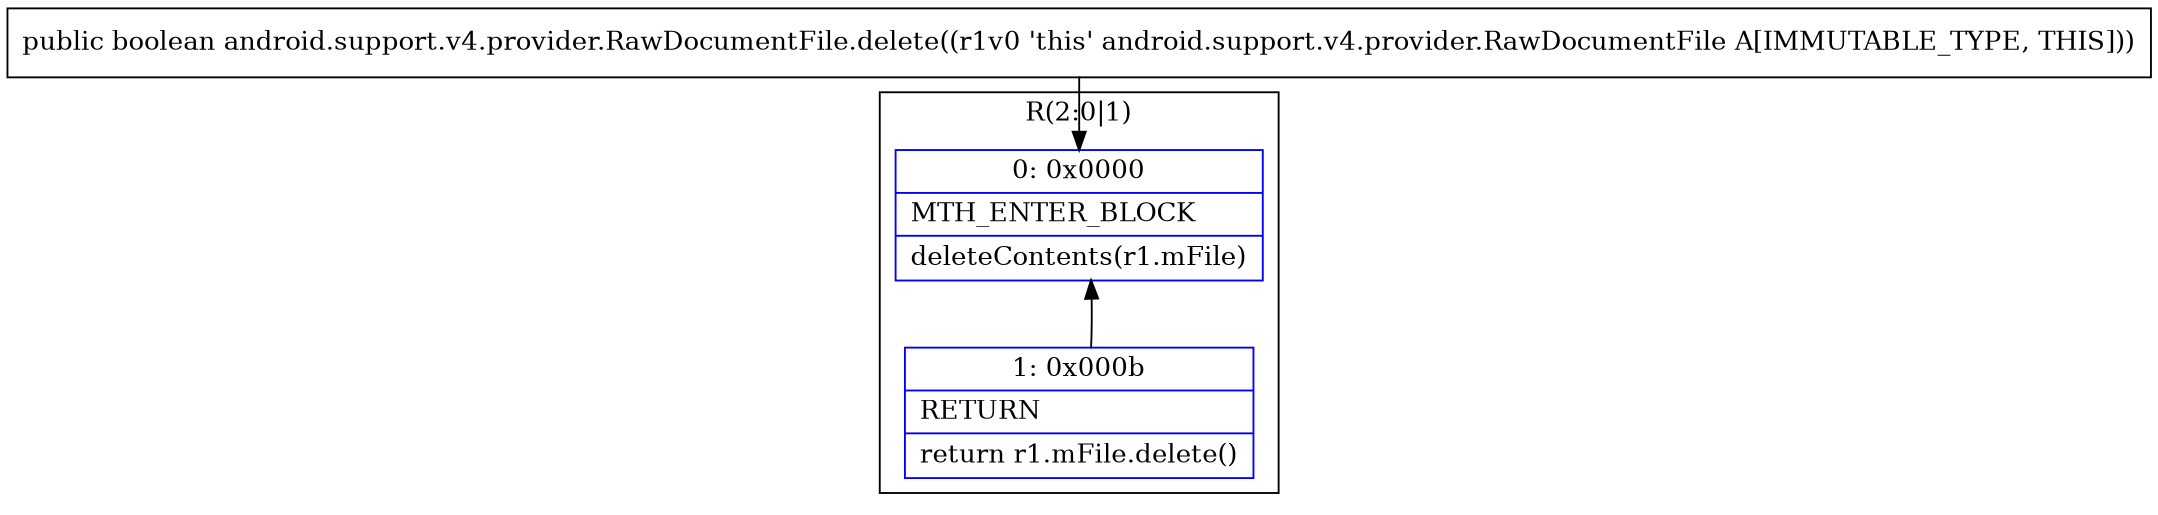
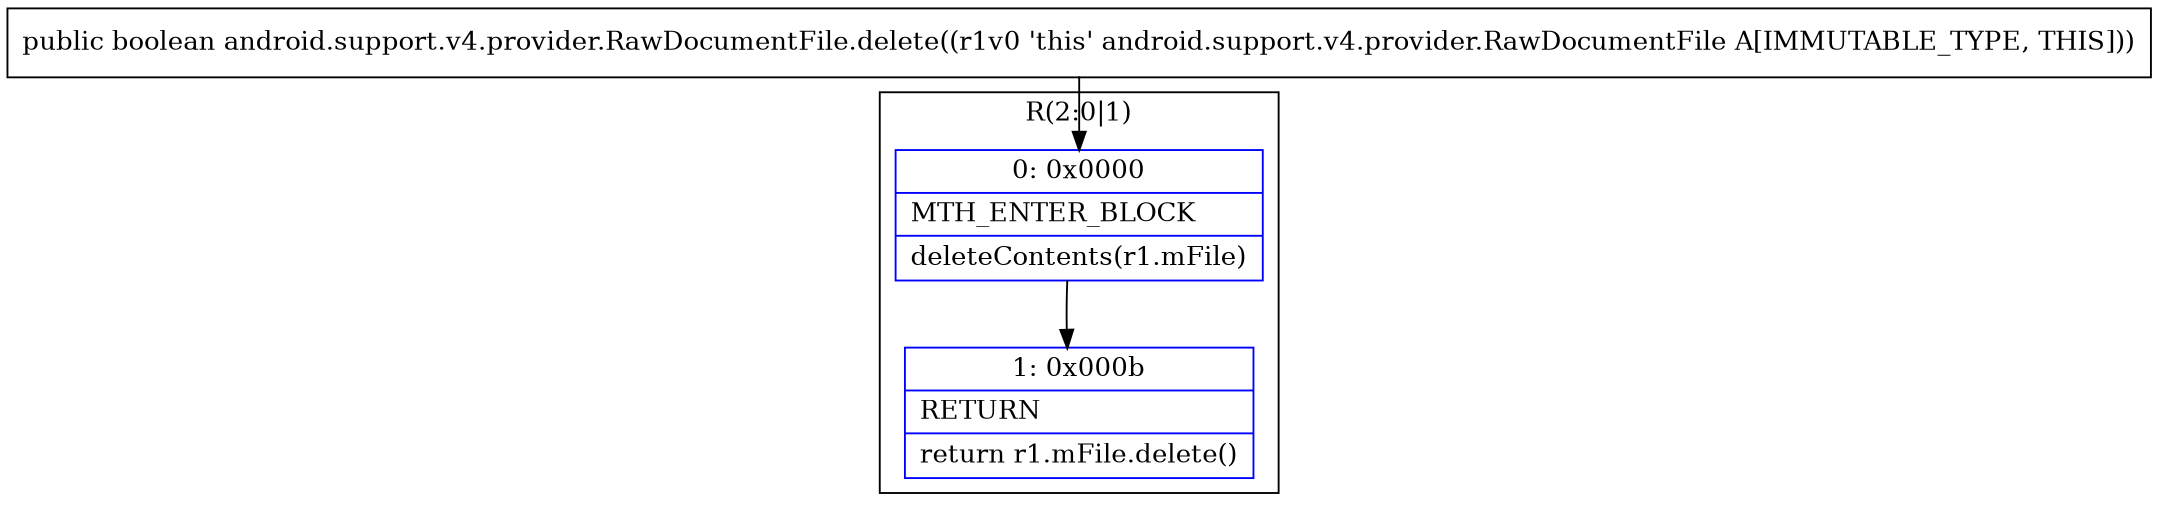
(1092, 324) -> (1067, 305)
